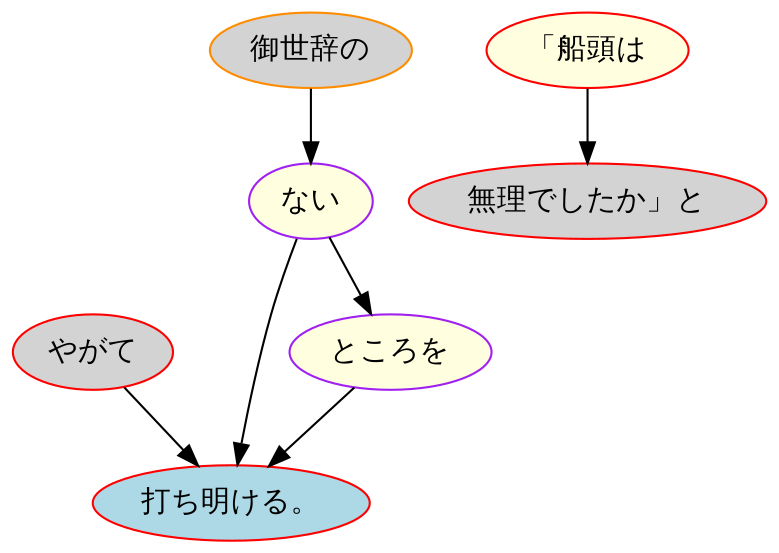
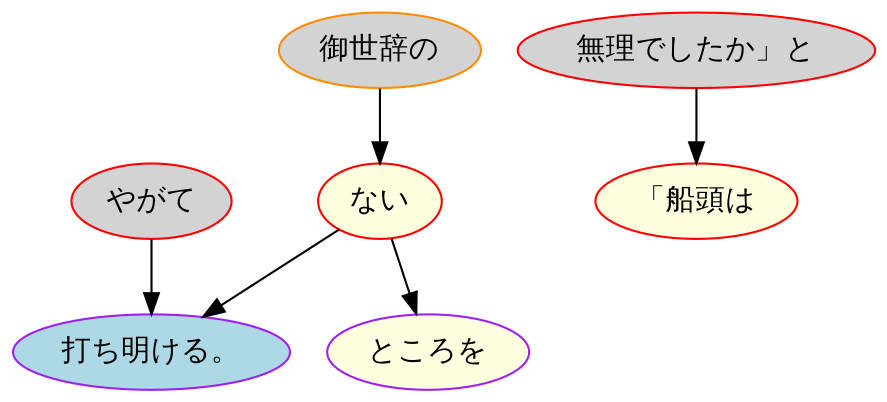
(588, 115) -> (696, 115)
(311, 201) -> (380, 201)
(320, 419) -> none
(231, 503) -> (152, 352)
